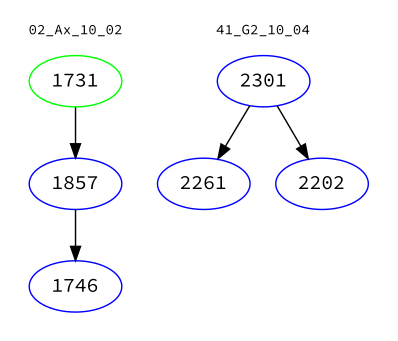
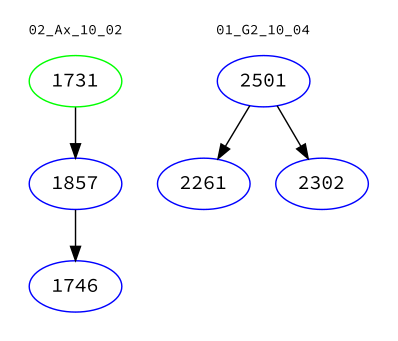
(264, 31) -> (264, 31)
(264, 81) -> (264, 81)
(322, 184) -> (322, 184)
